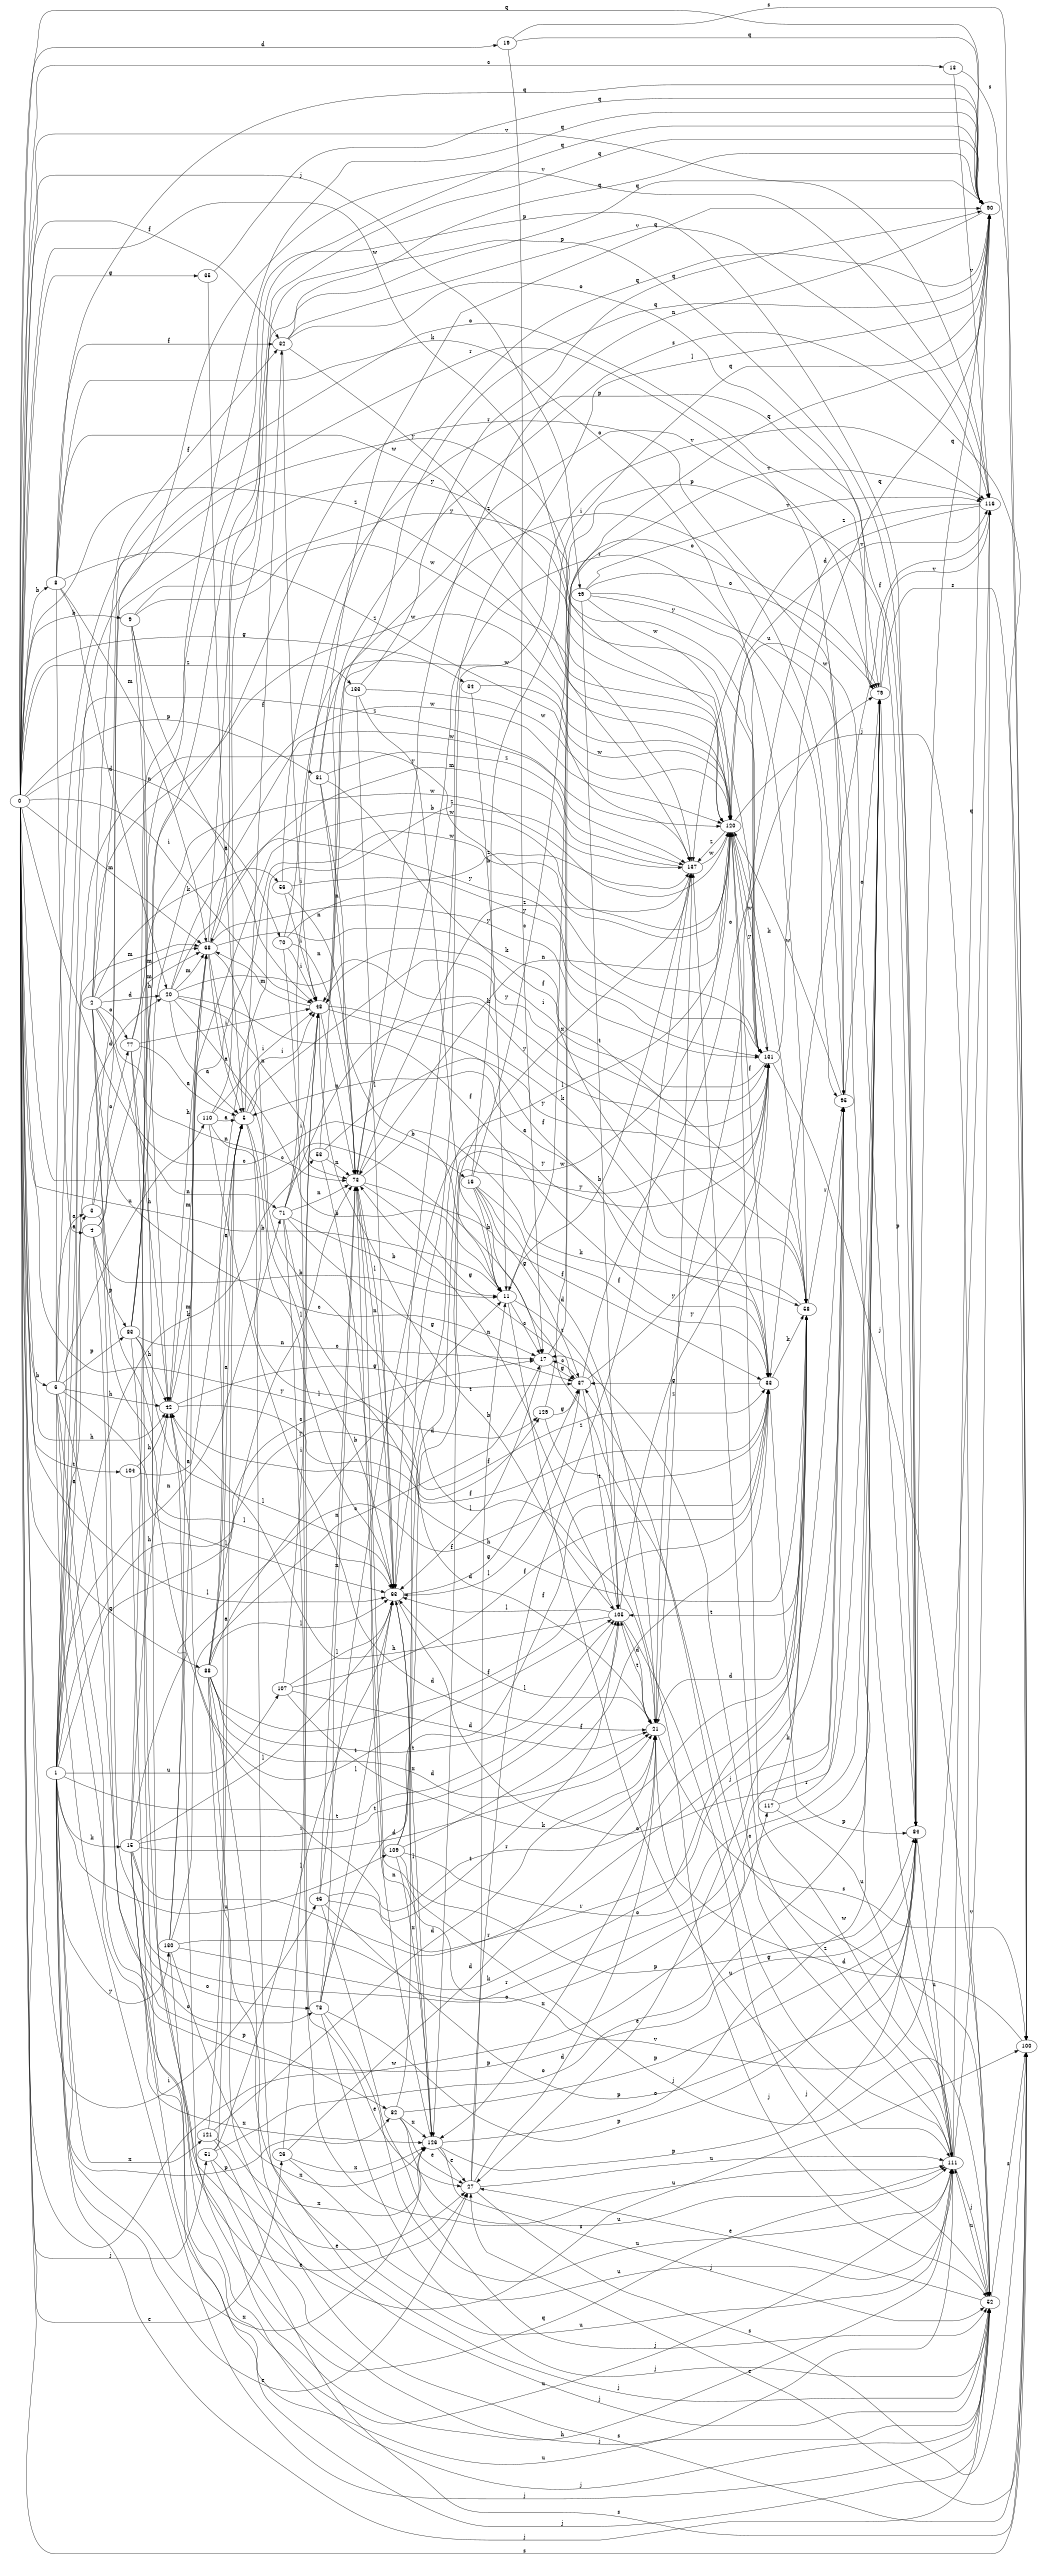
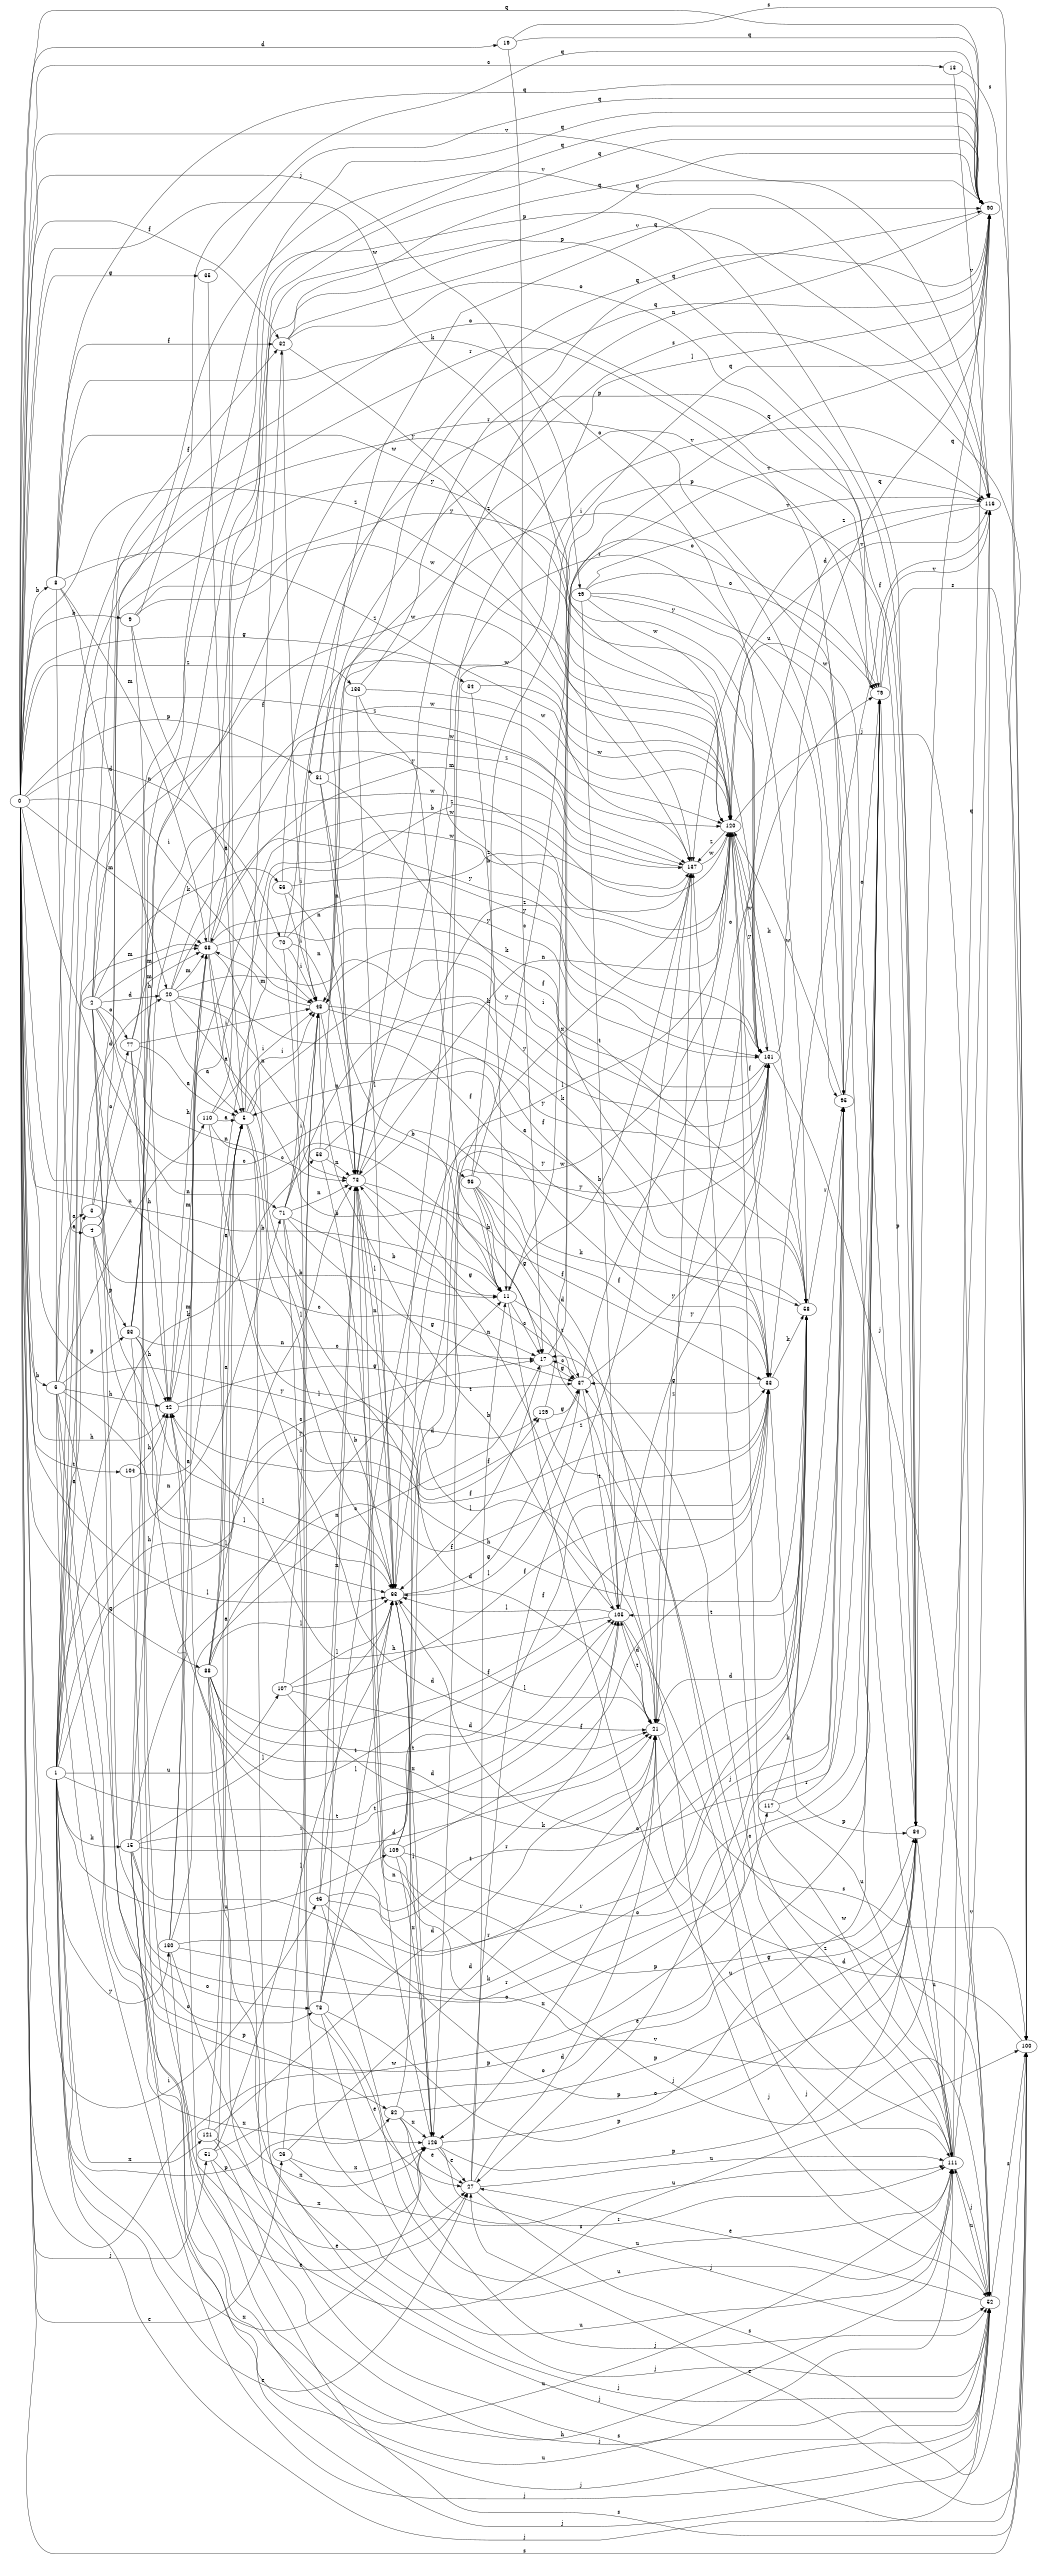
(471, 1182) -> (471, 1182)
(155, 1844) -> (450, 100)
(619, 2220) -> (619, 2220)
